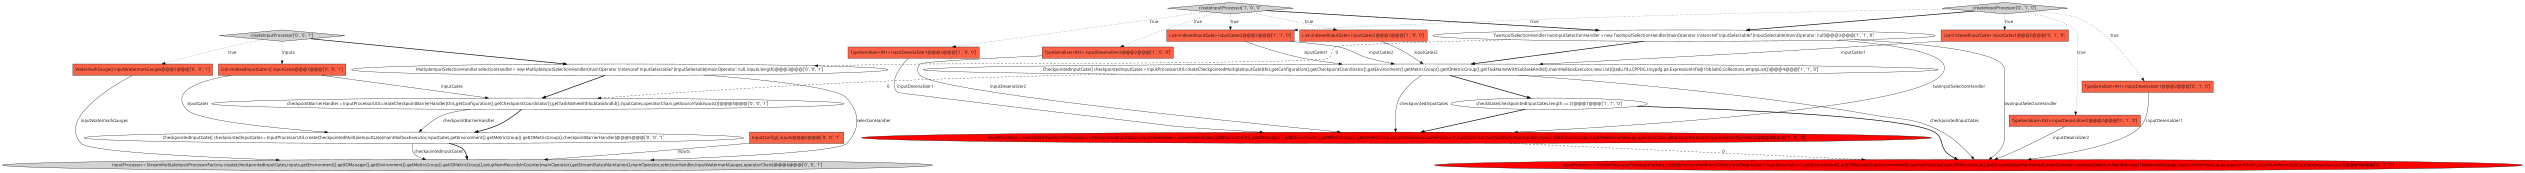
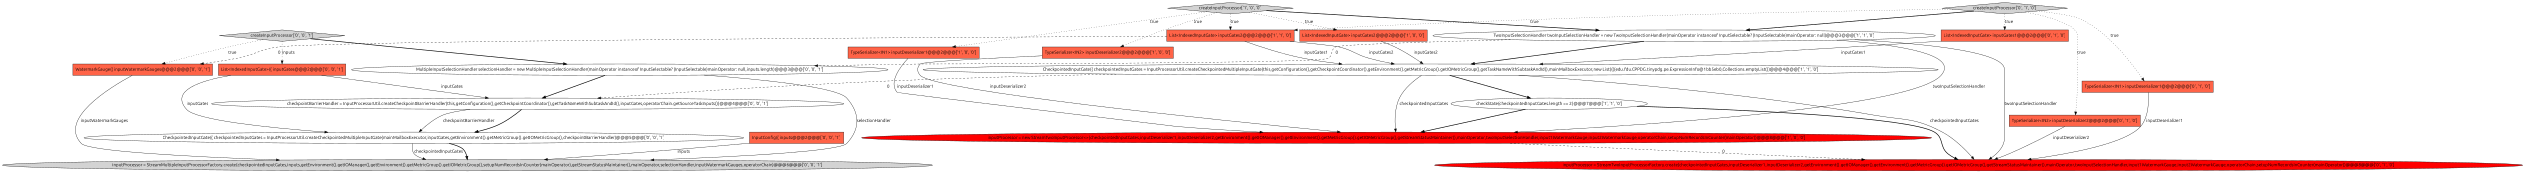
none -> (684, 39)
